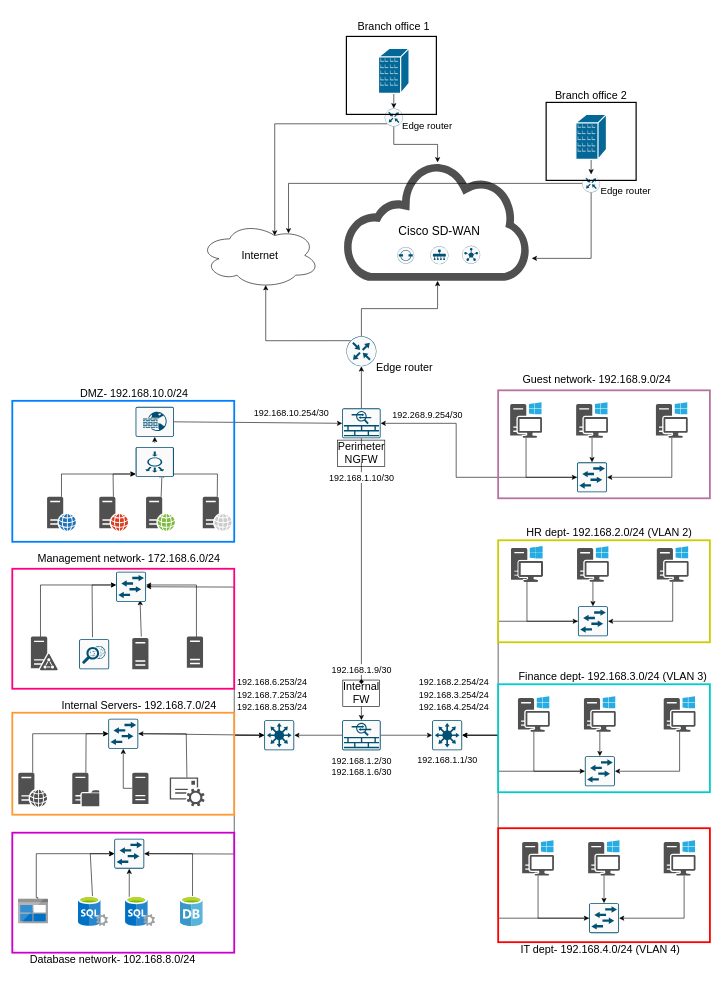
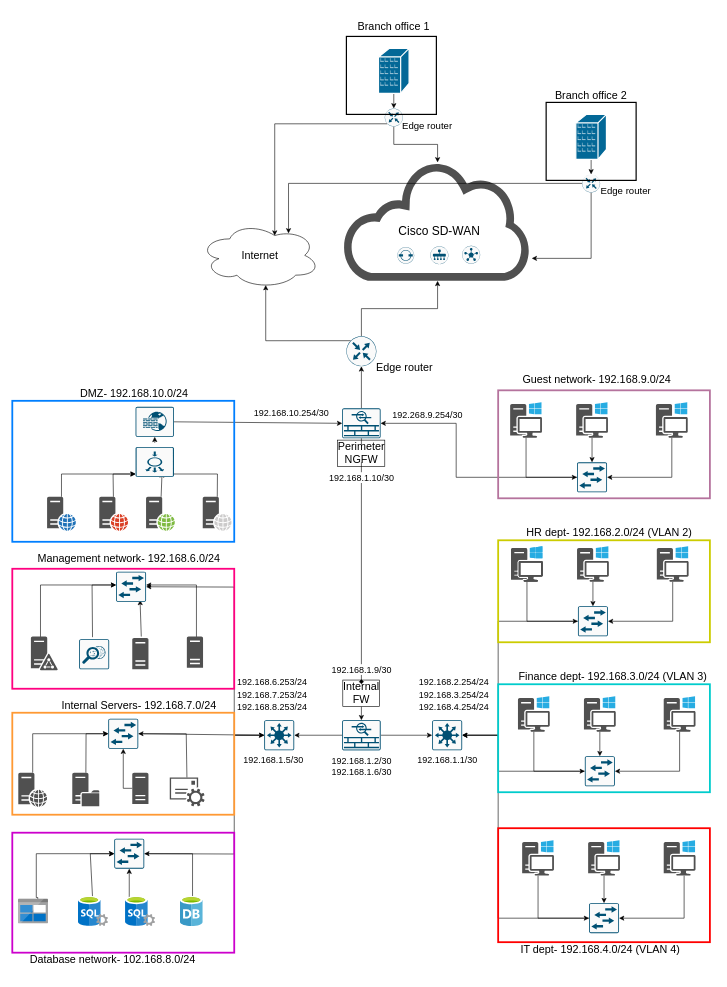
(129, 558) -> (129, 558)
none -> (273, 760)
